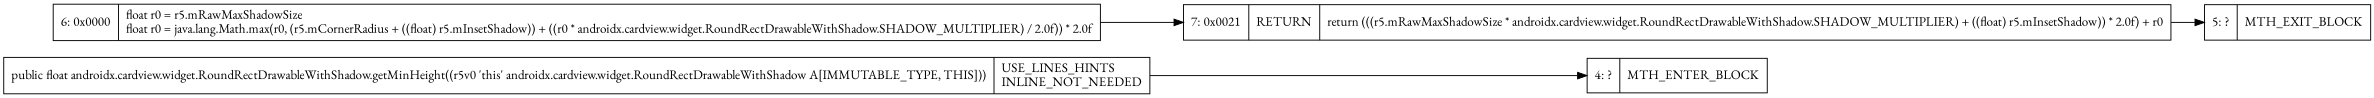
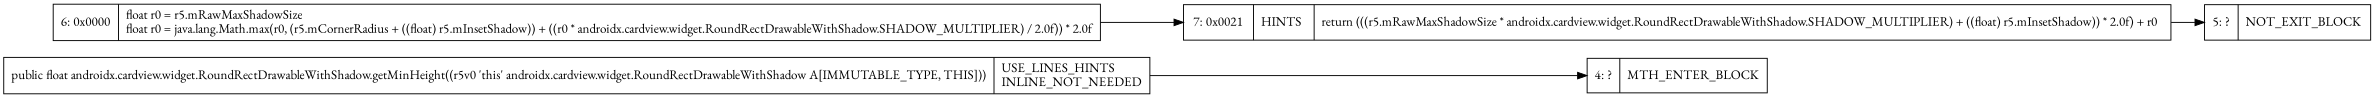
(1284, 22) -> (1281, 22)
(2304, 22) -> (2303, 22)
